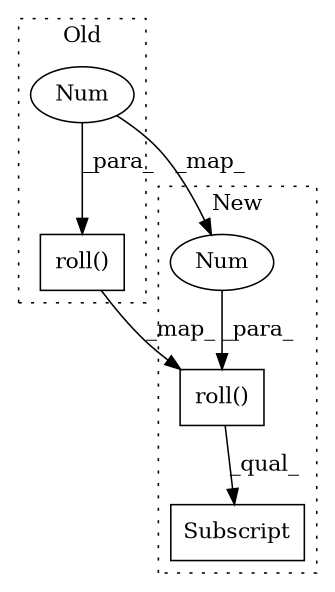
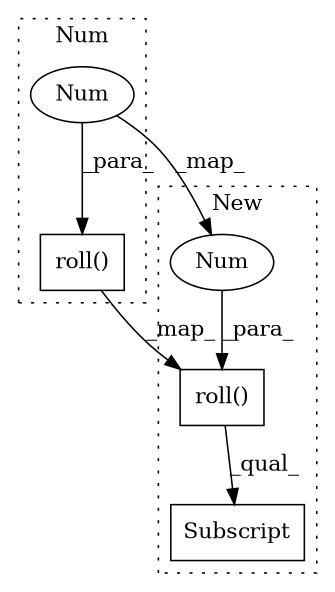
(82, 36) -> (82, 36)
